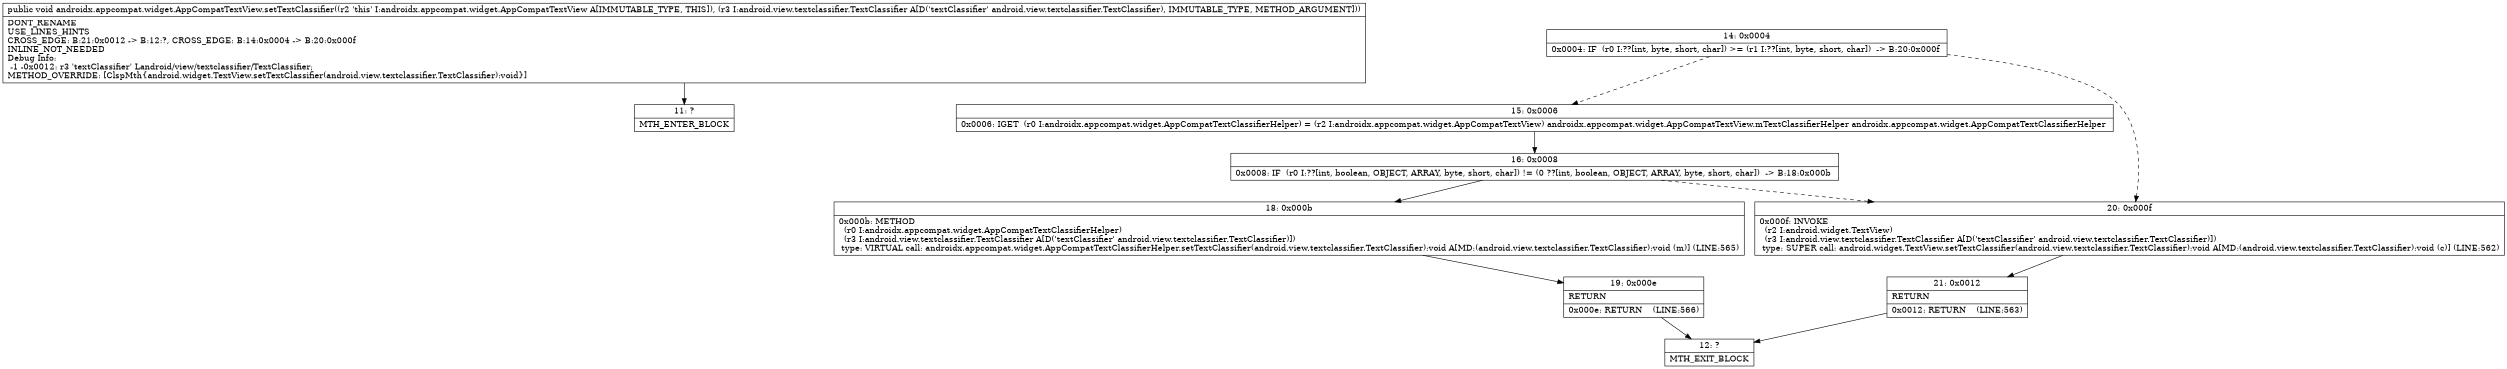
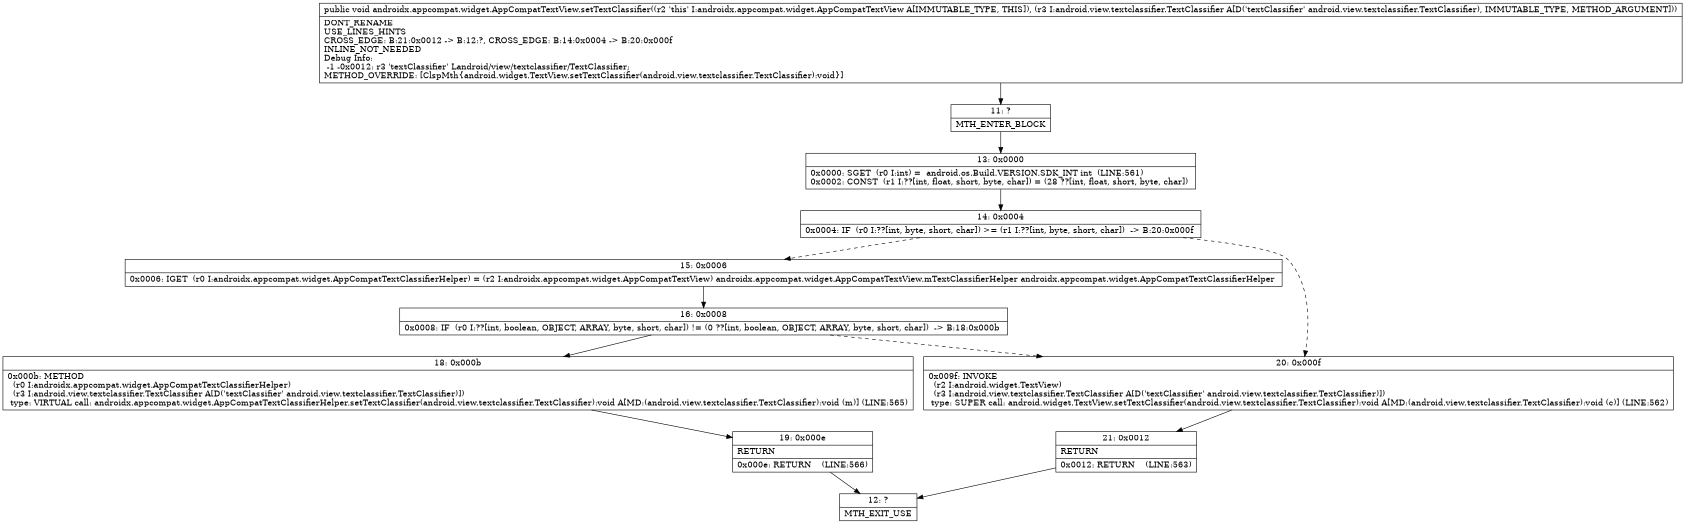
none -> (1001, 171)
(1797, 222) -> (966, 377)
(1709, 359) -> (878, 514)
